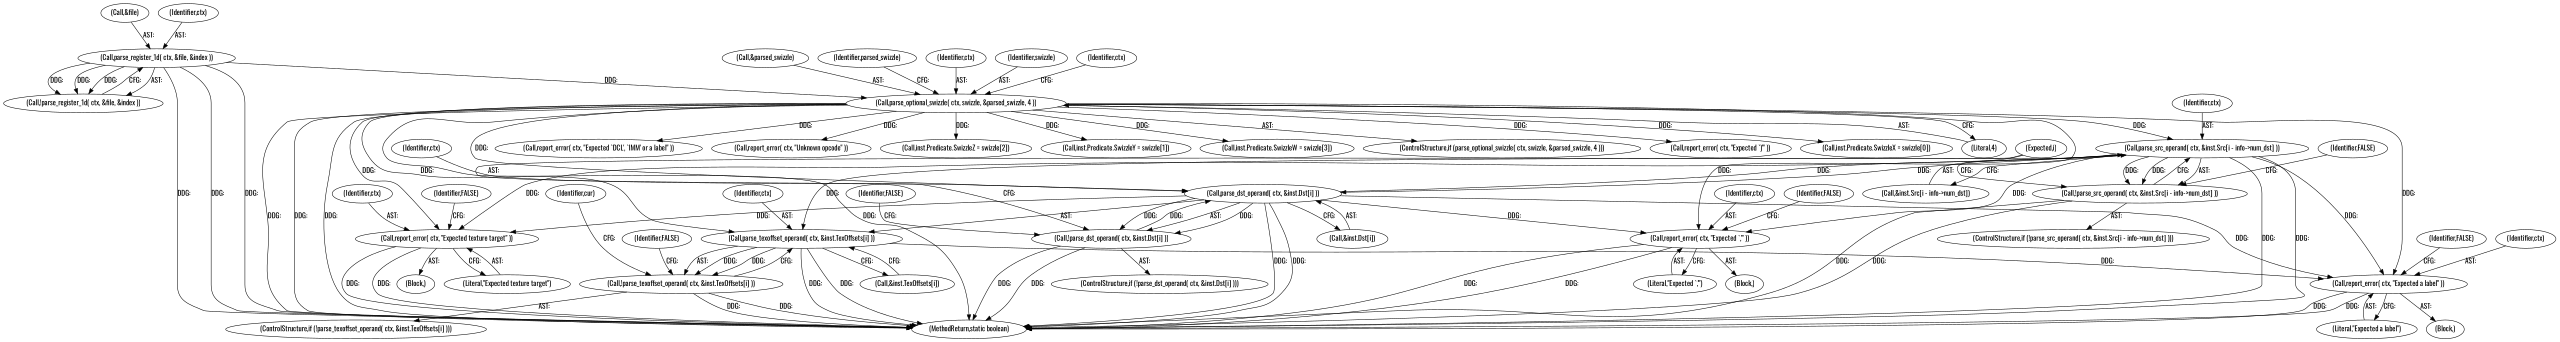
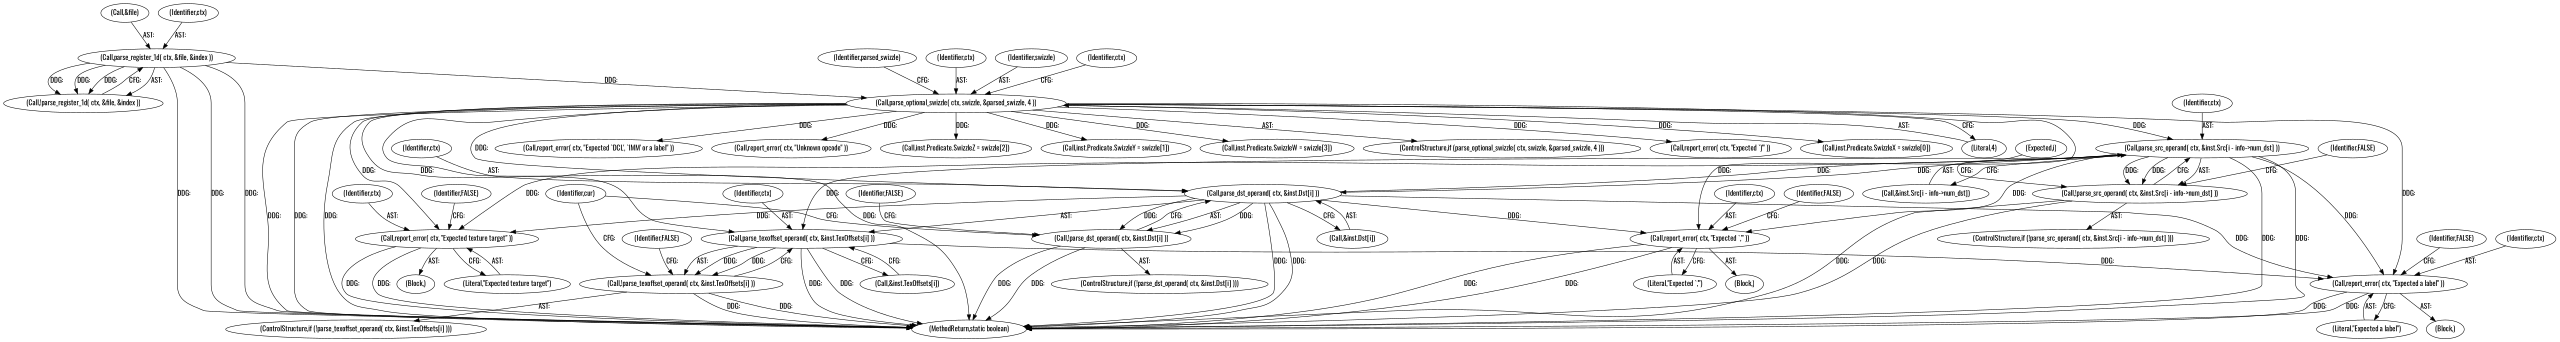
(765, 58) -> none
(940, 159) -> (818, 219)
(1178, 216) -> (1178, 216)
